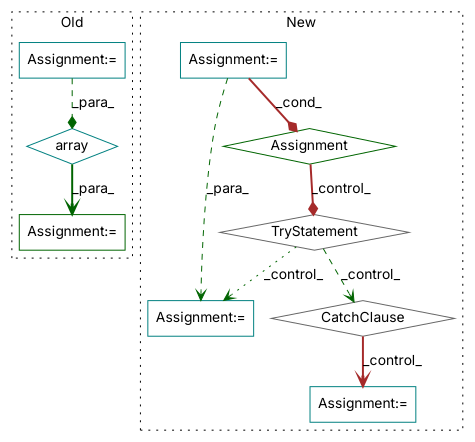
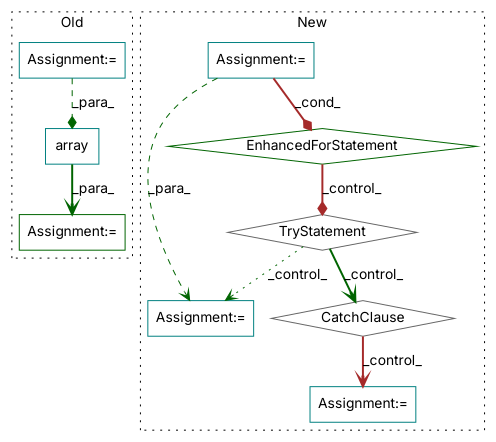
(72, 146) -> (72, 146)
(310, 146) -> (322, 146)
(336, 271) -> (340, 271)
